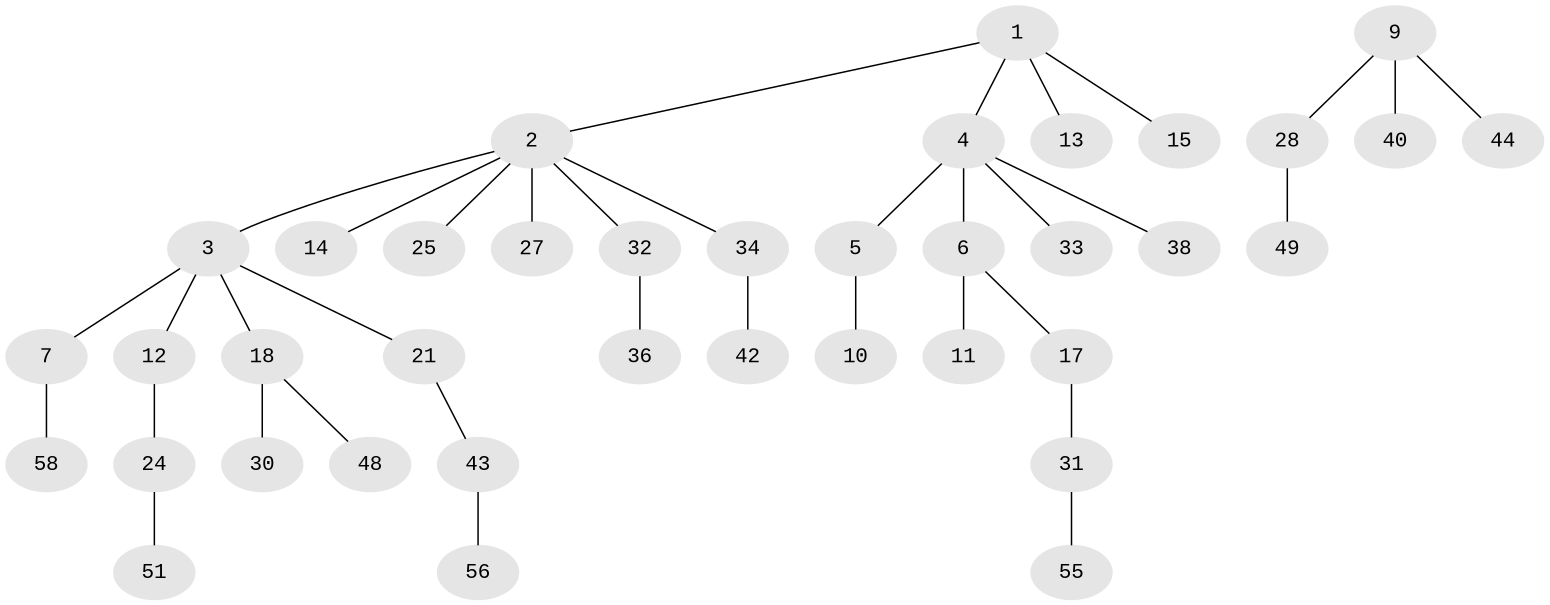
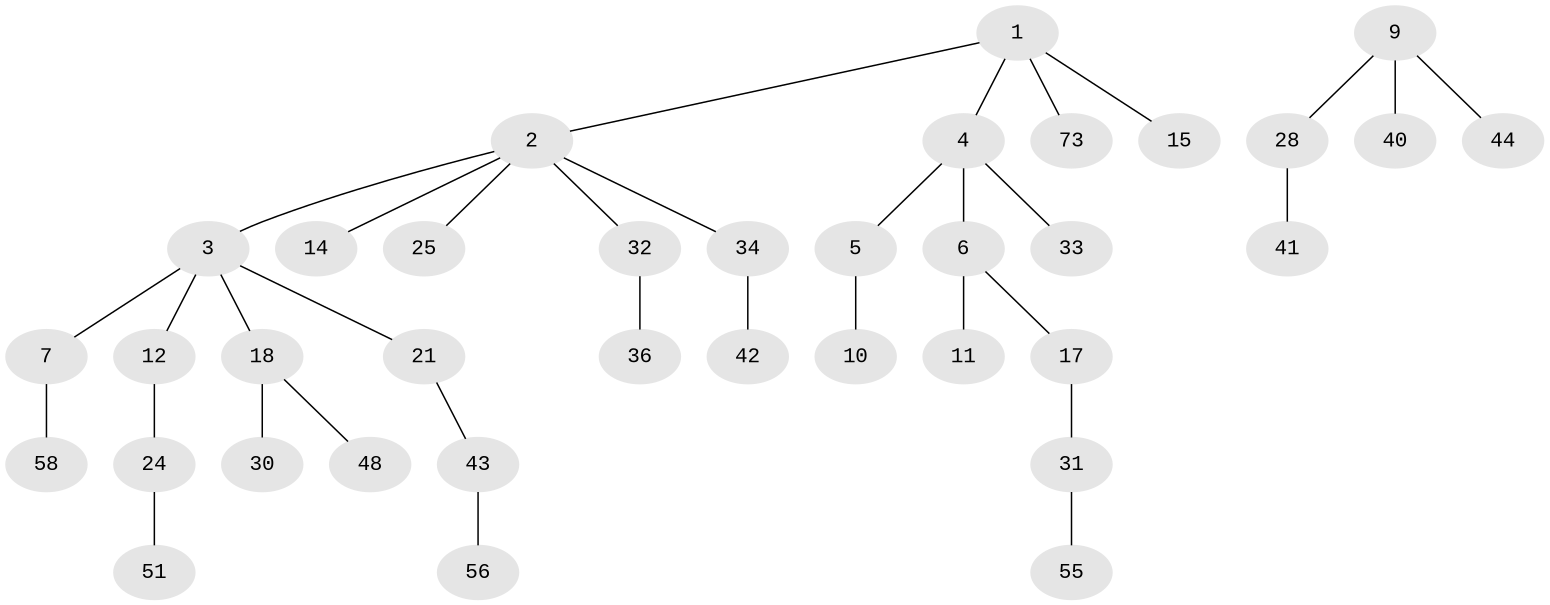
(1072, 141) -> (1072, 141)
(532, 249) -> none
(1179, 249) -> none
(1287, 249) -> (1287, 249)
